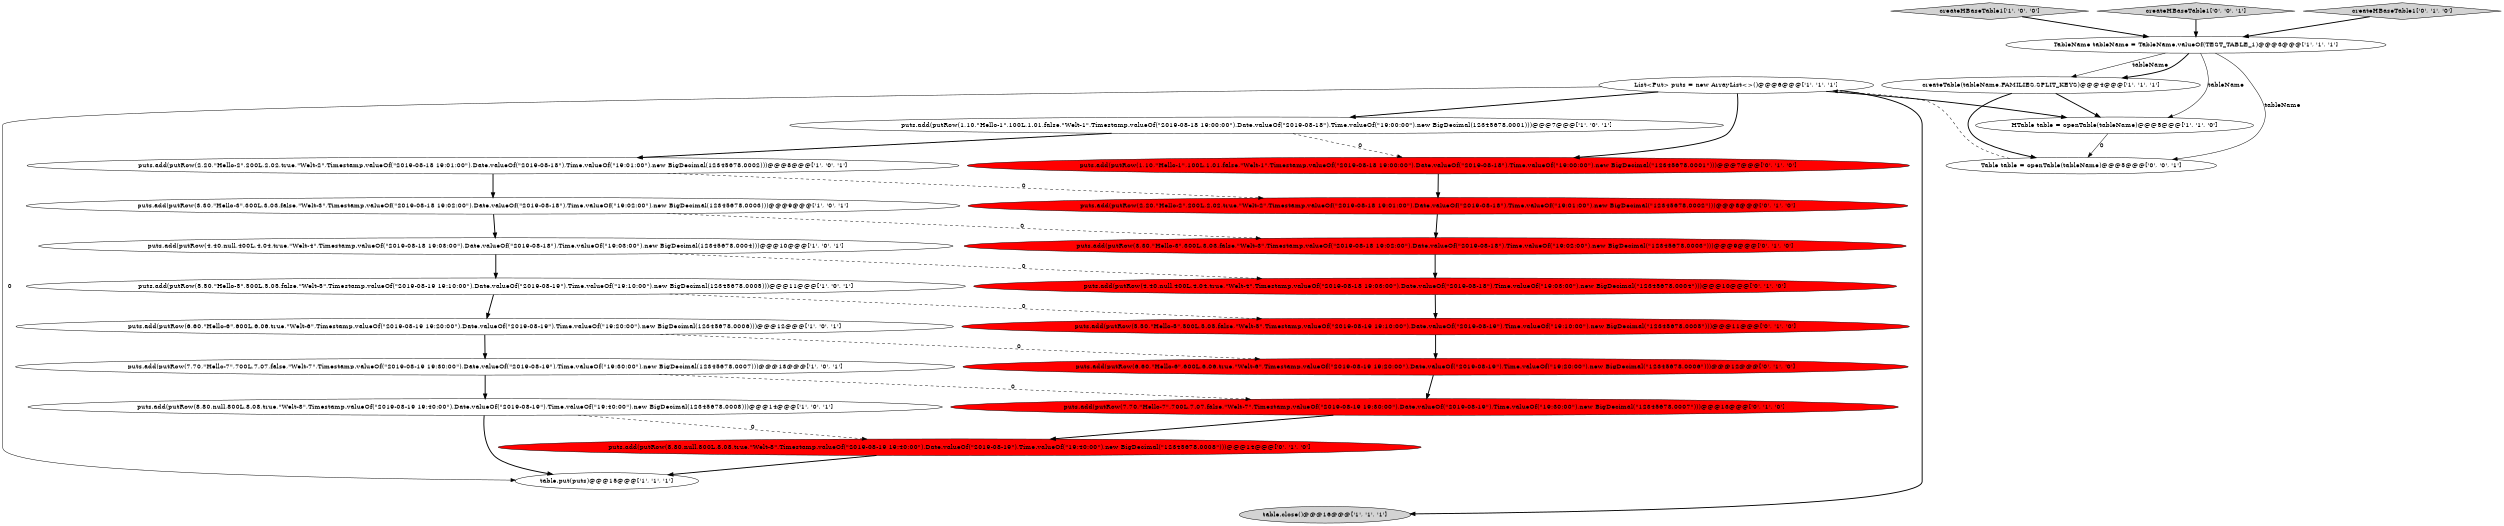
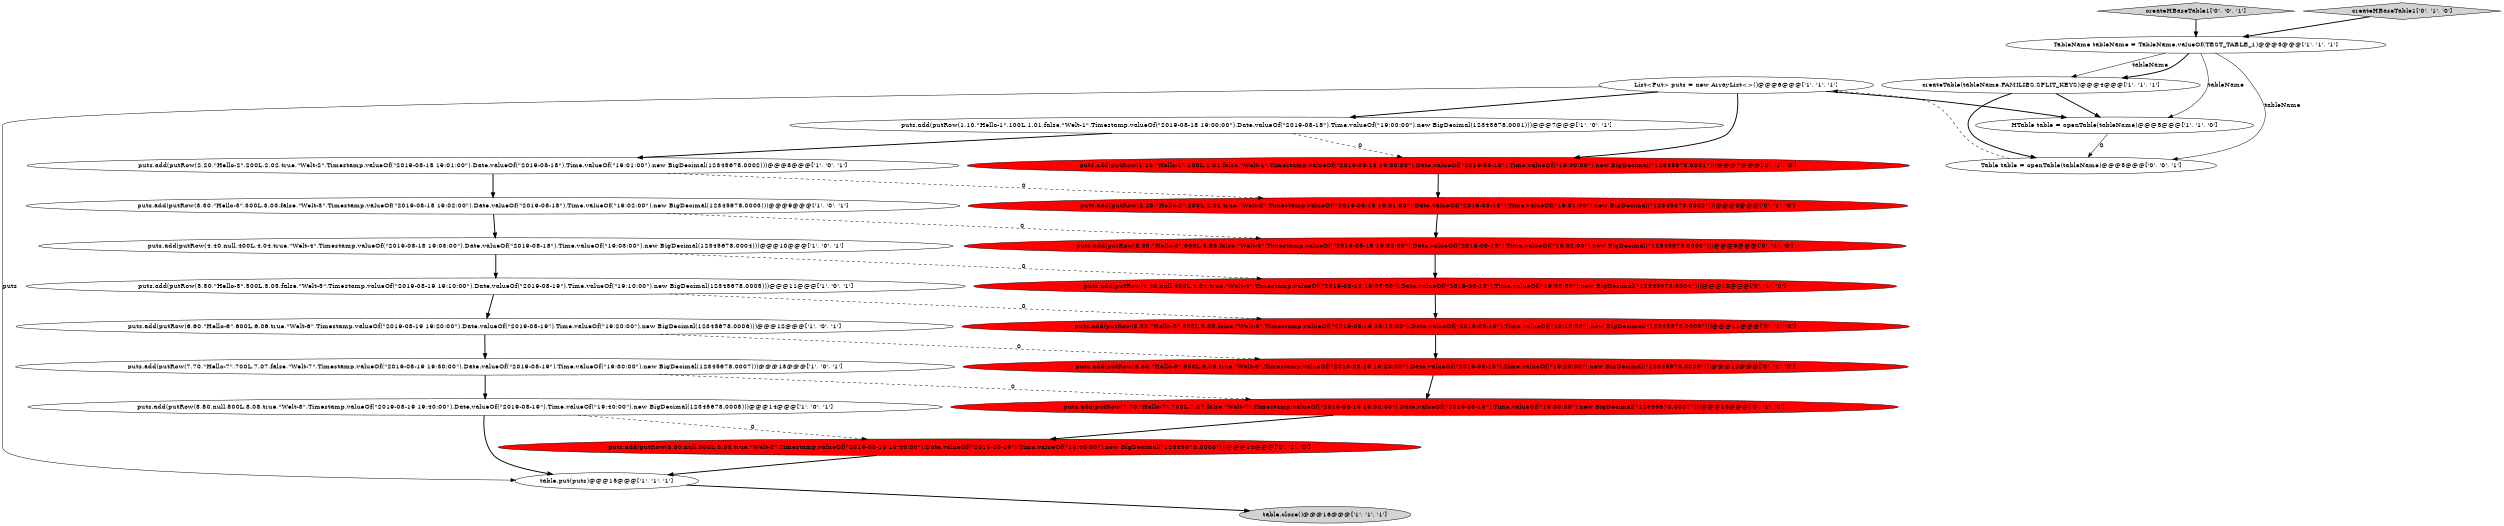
(1990, 11) -> none
(10, 286) -> (10, 286)
(1895, 492) -> (966, 498)
